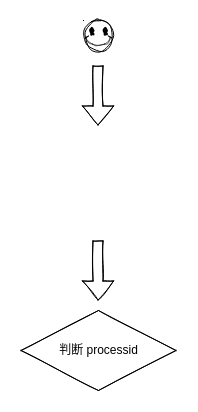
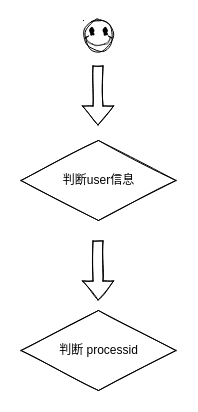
none -> (99, 181)
